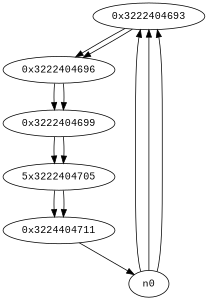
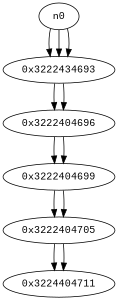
(149, 16) -> (59, 70)
(59, 177) -> (59, 230)
(104, 257) -> none
